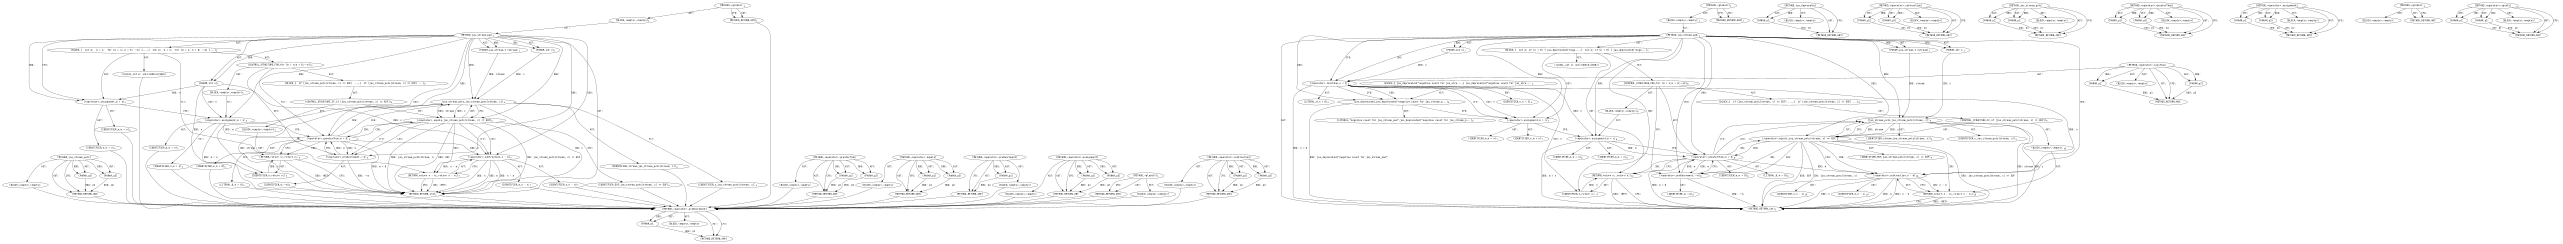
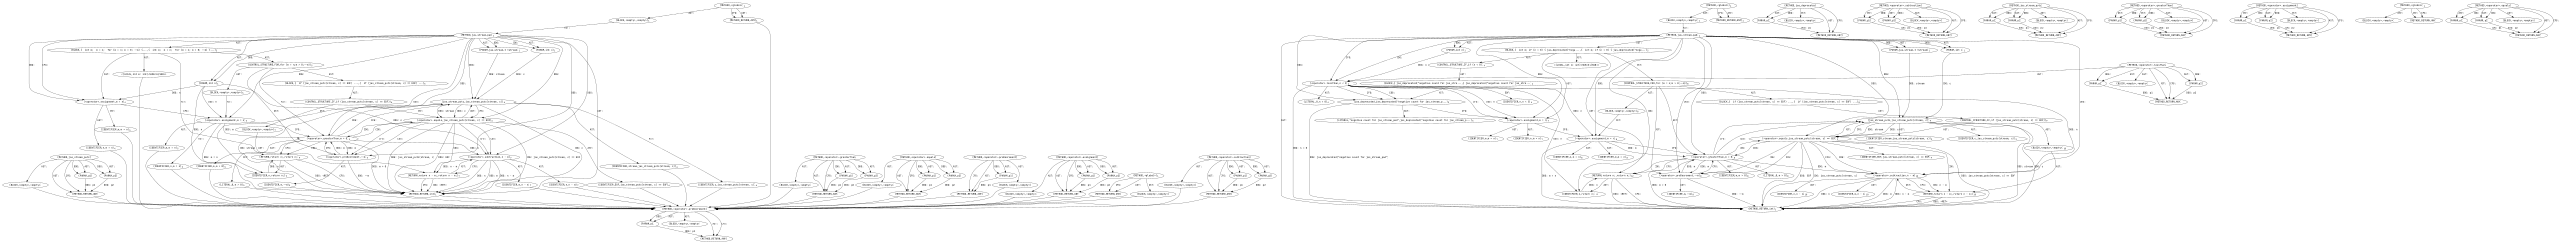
none -> (1461, 65)
